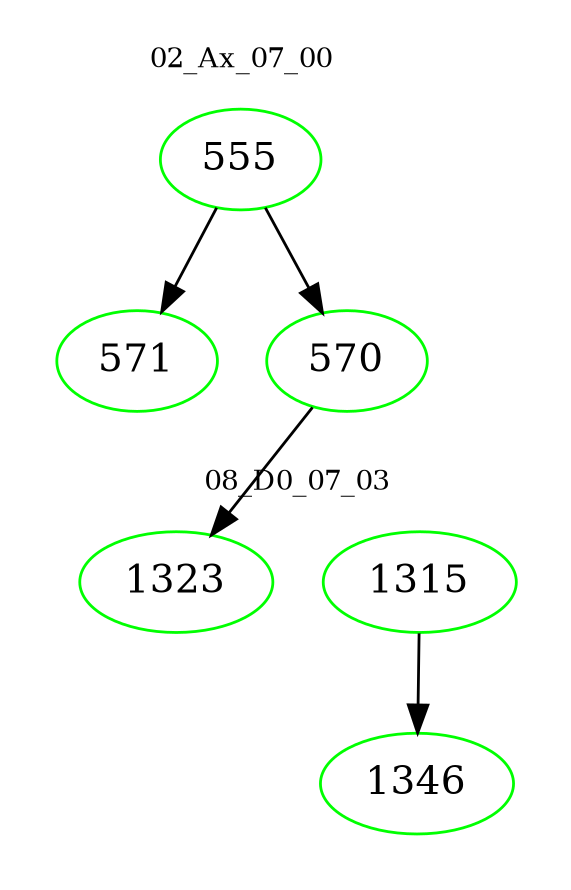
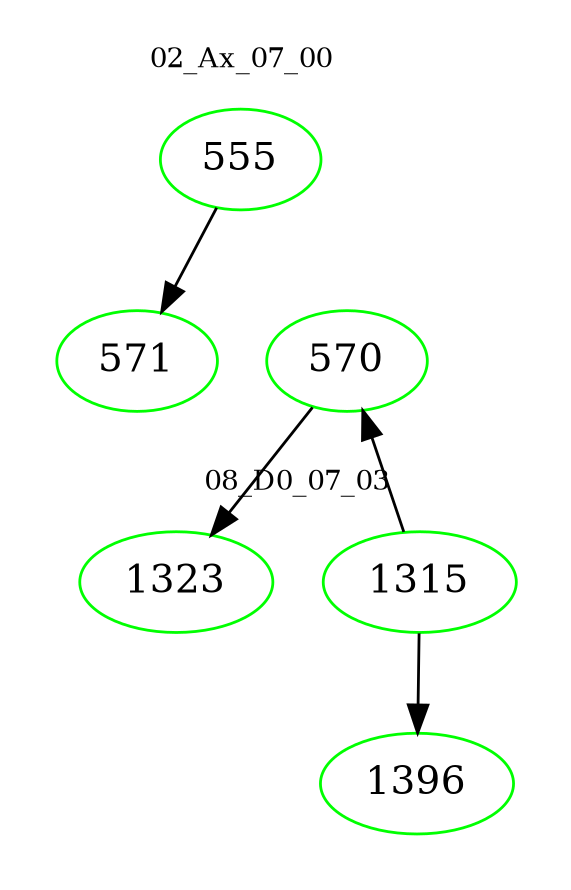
(287, 248) -> (388, 485)
(417, 784) -> (417, 784)
